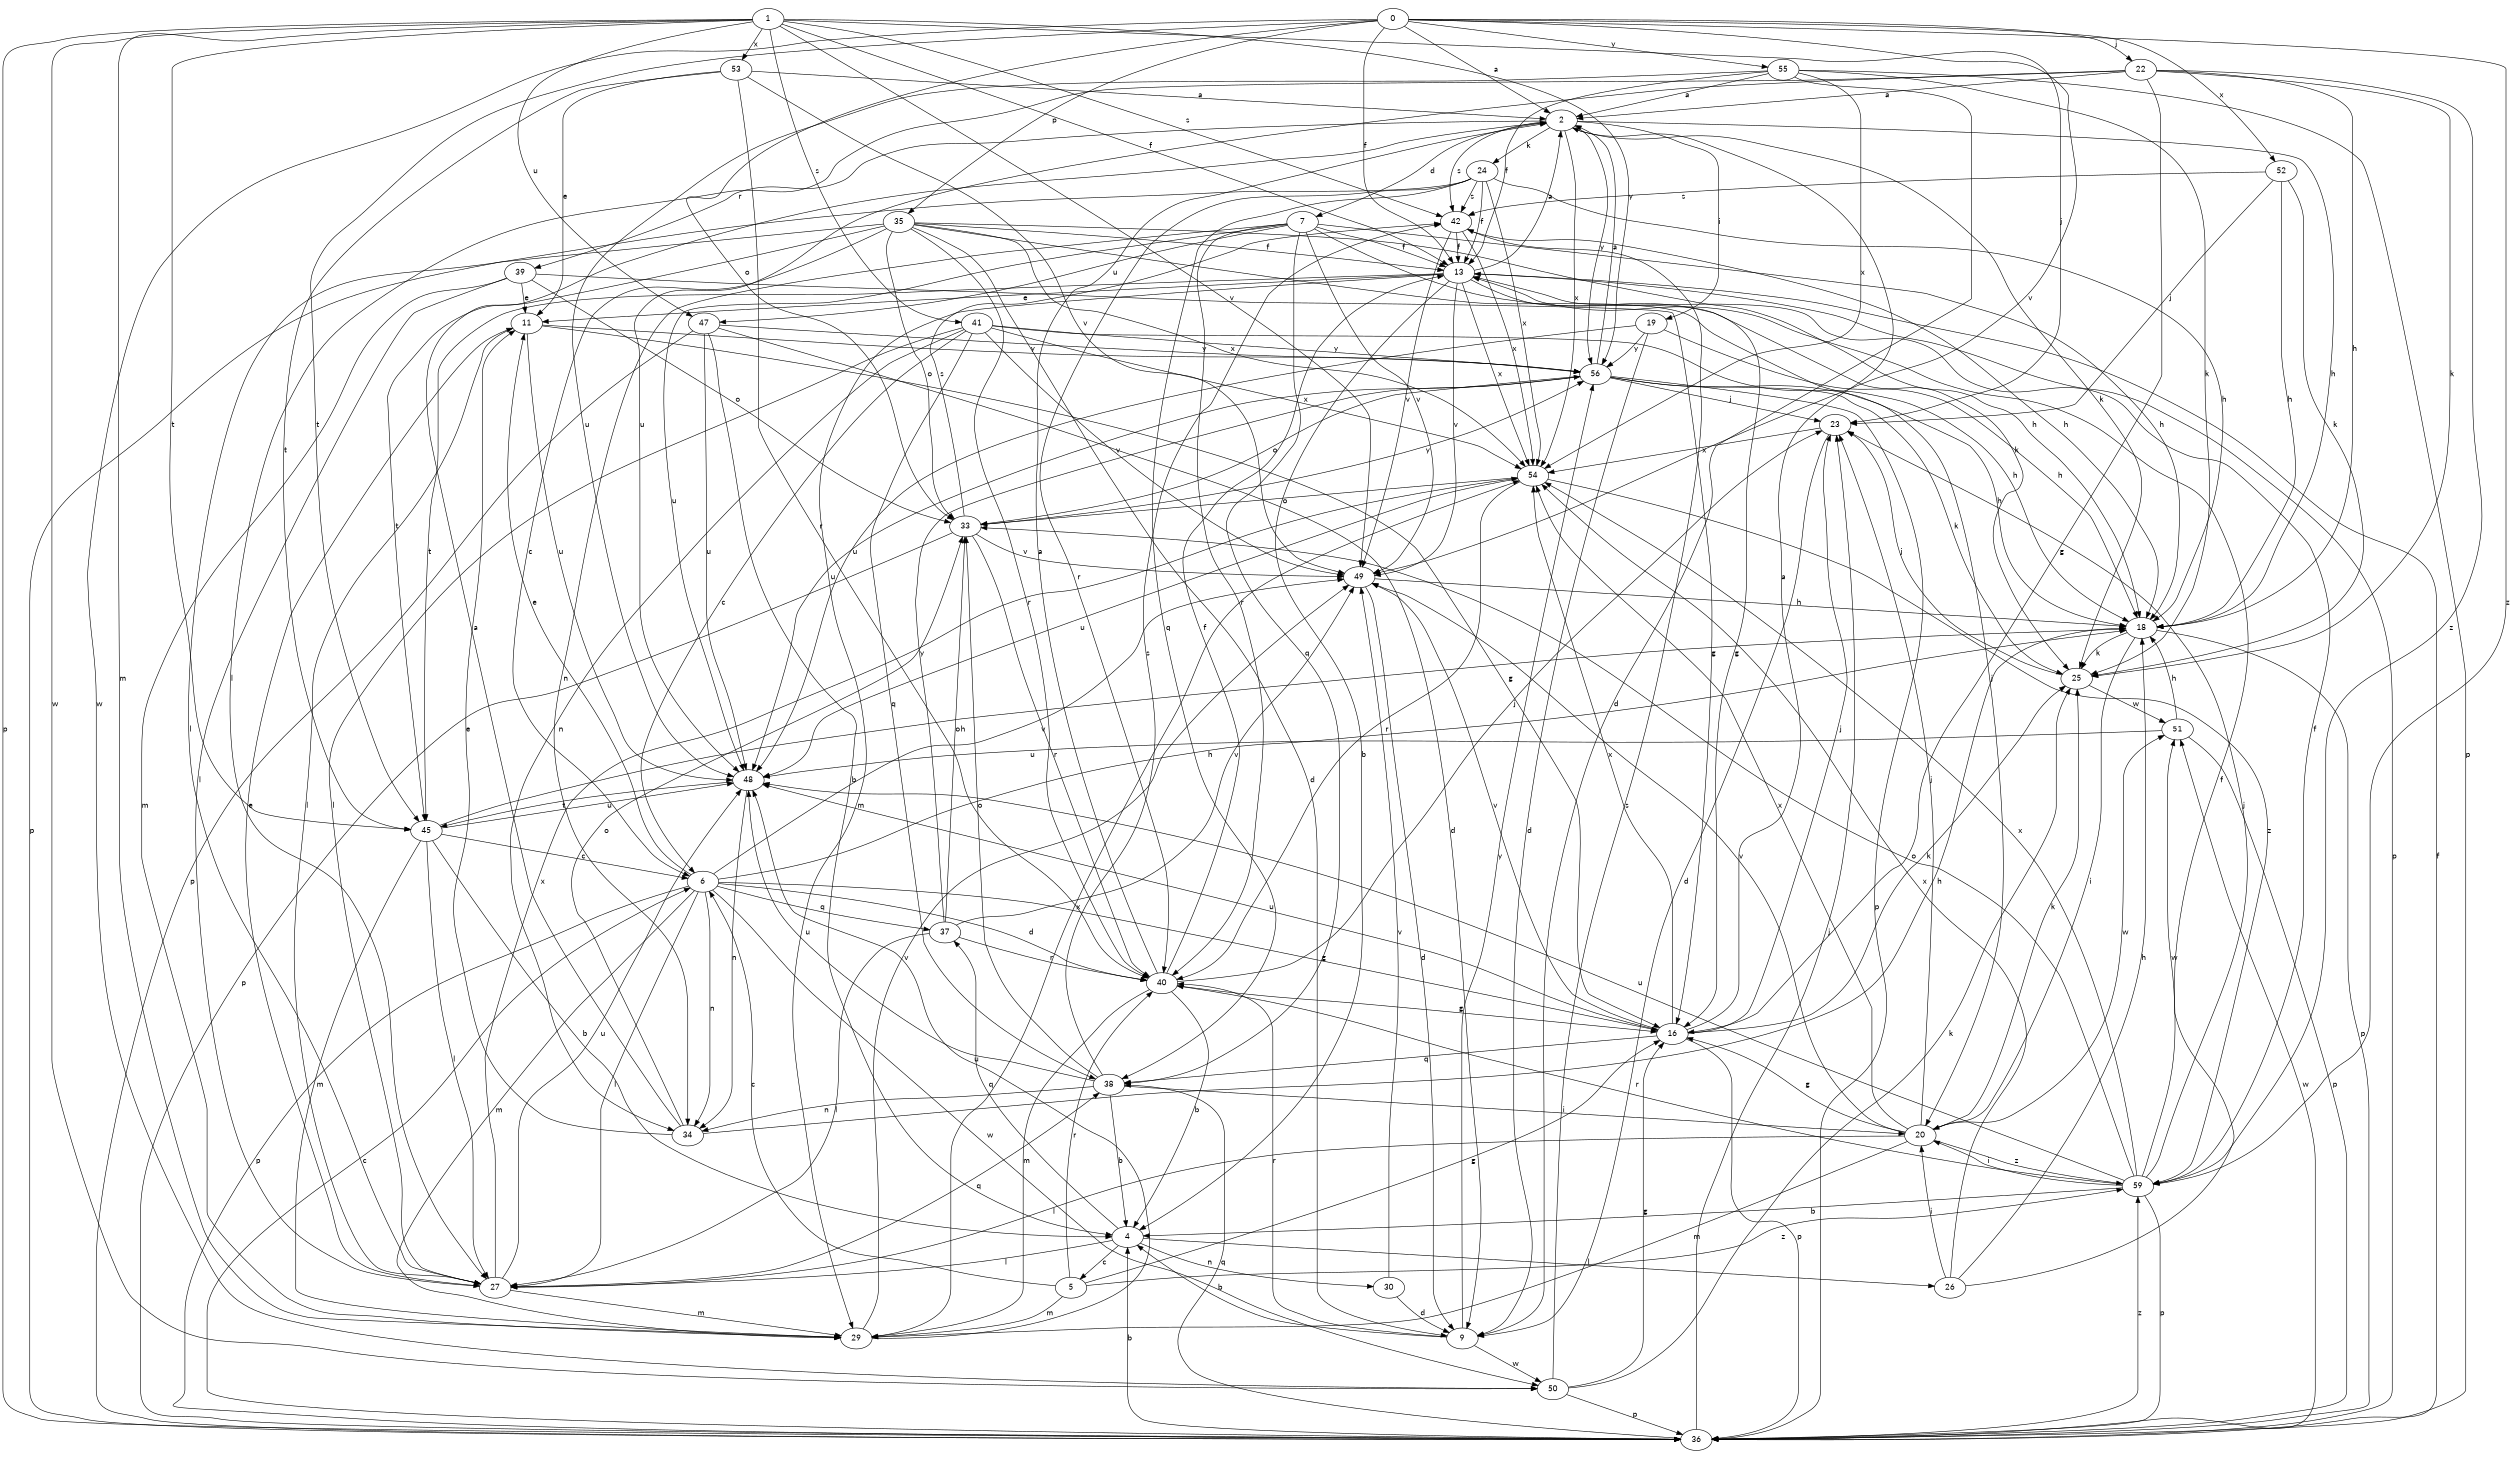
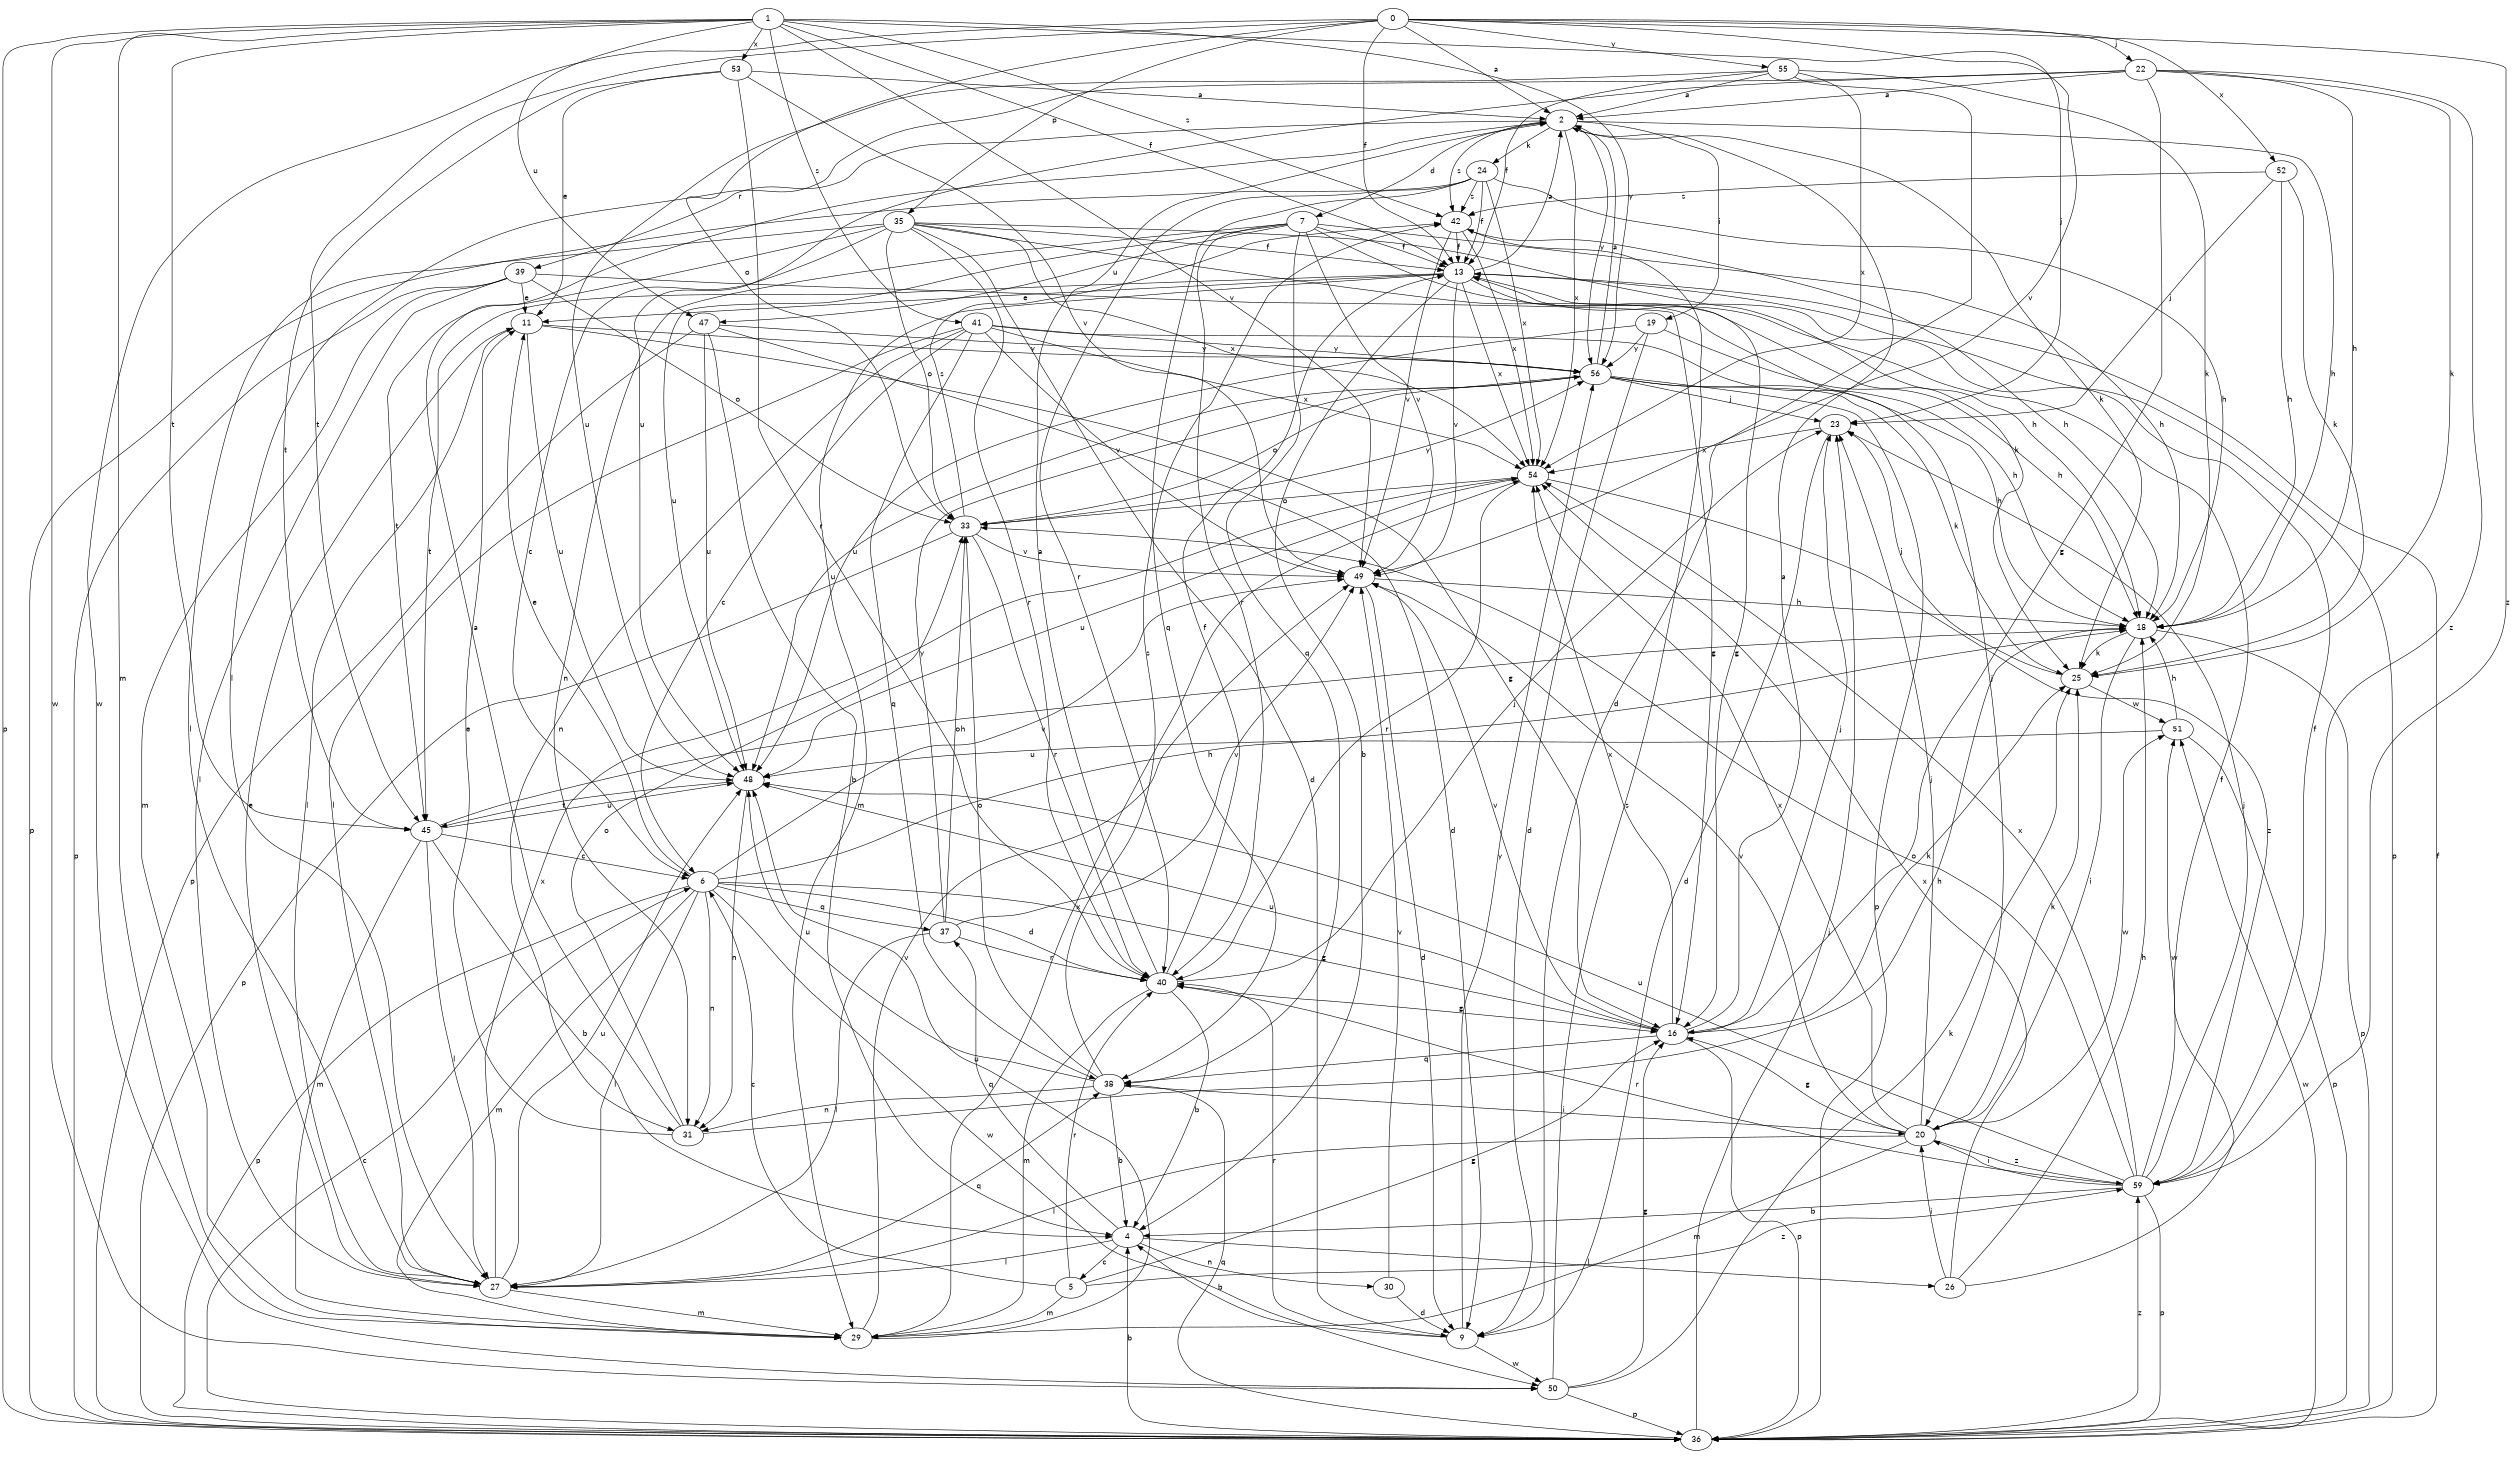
(2466, 860) -> (74, 1376)
(688, 1135) -> (688, 1135)
